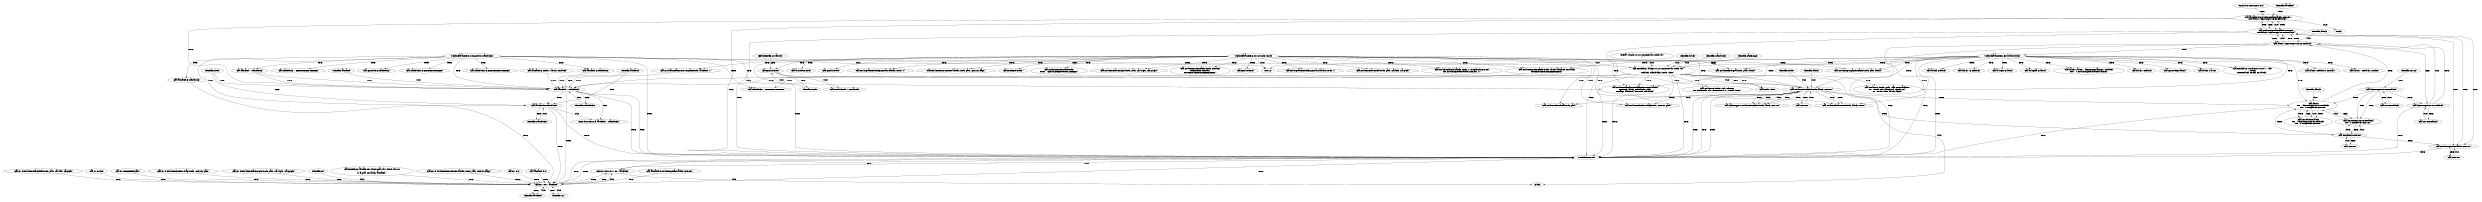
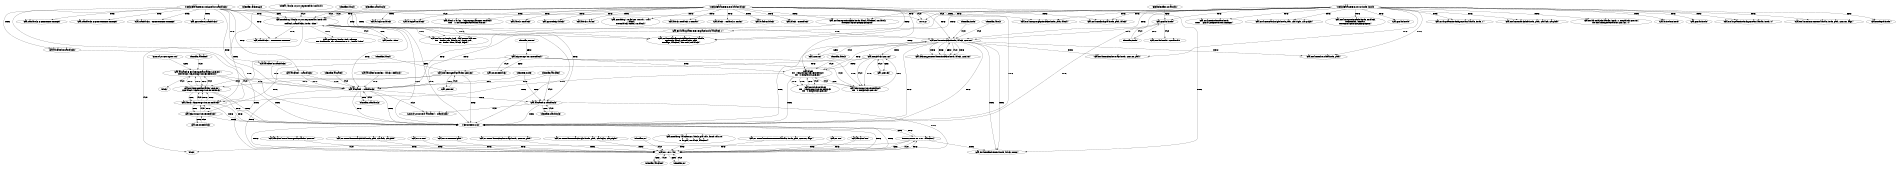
(2147, 50) -> (423, 10)
(1555, 60) -> (956, 145)
(546, 185) -> (667, 152)
